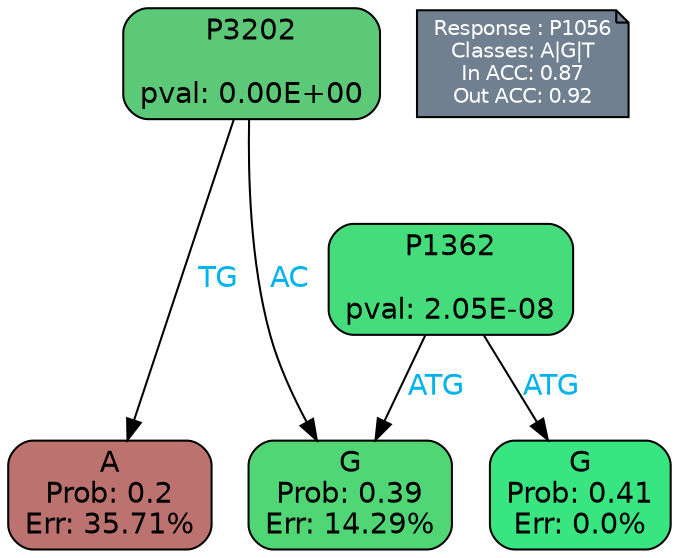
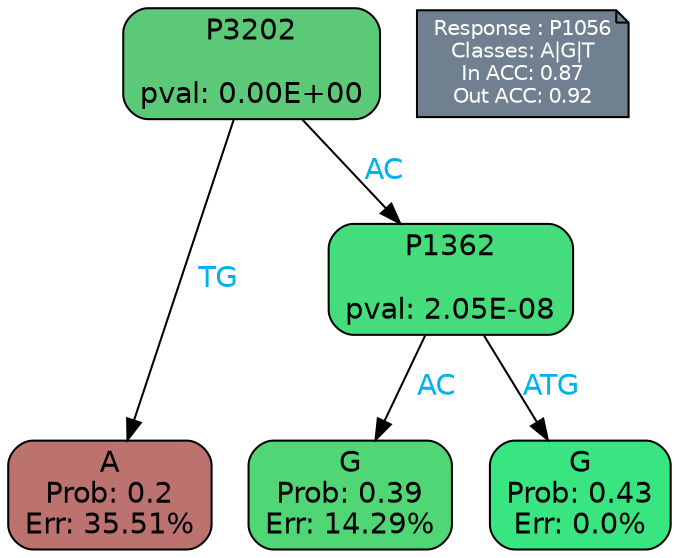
(258, 275) -> (344, 164)
(437, 387) -> (437, 387)
(110, 495) -> (110, 495)
(580, 495) -> (580, 495)
